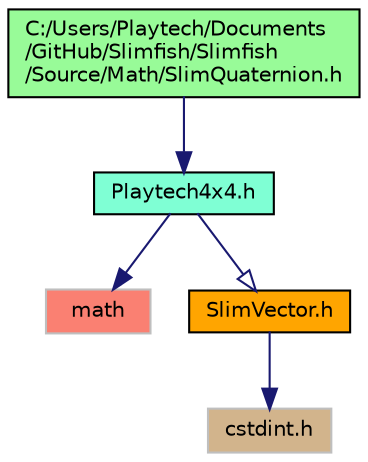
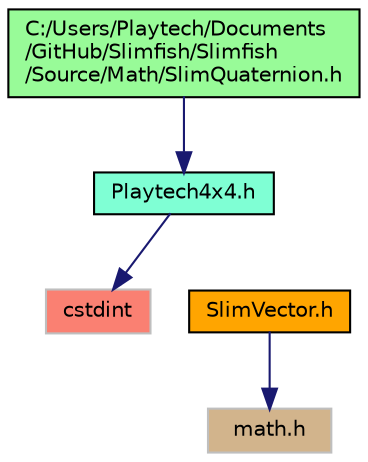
(220, 244) -> none
(98, 311) -> (98, 311)
(270, 431) -> (270, 431)
